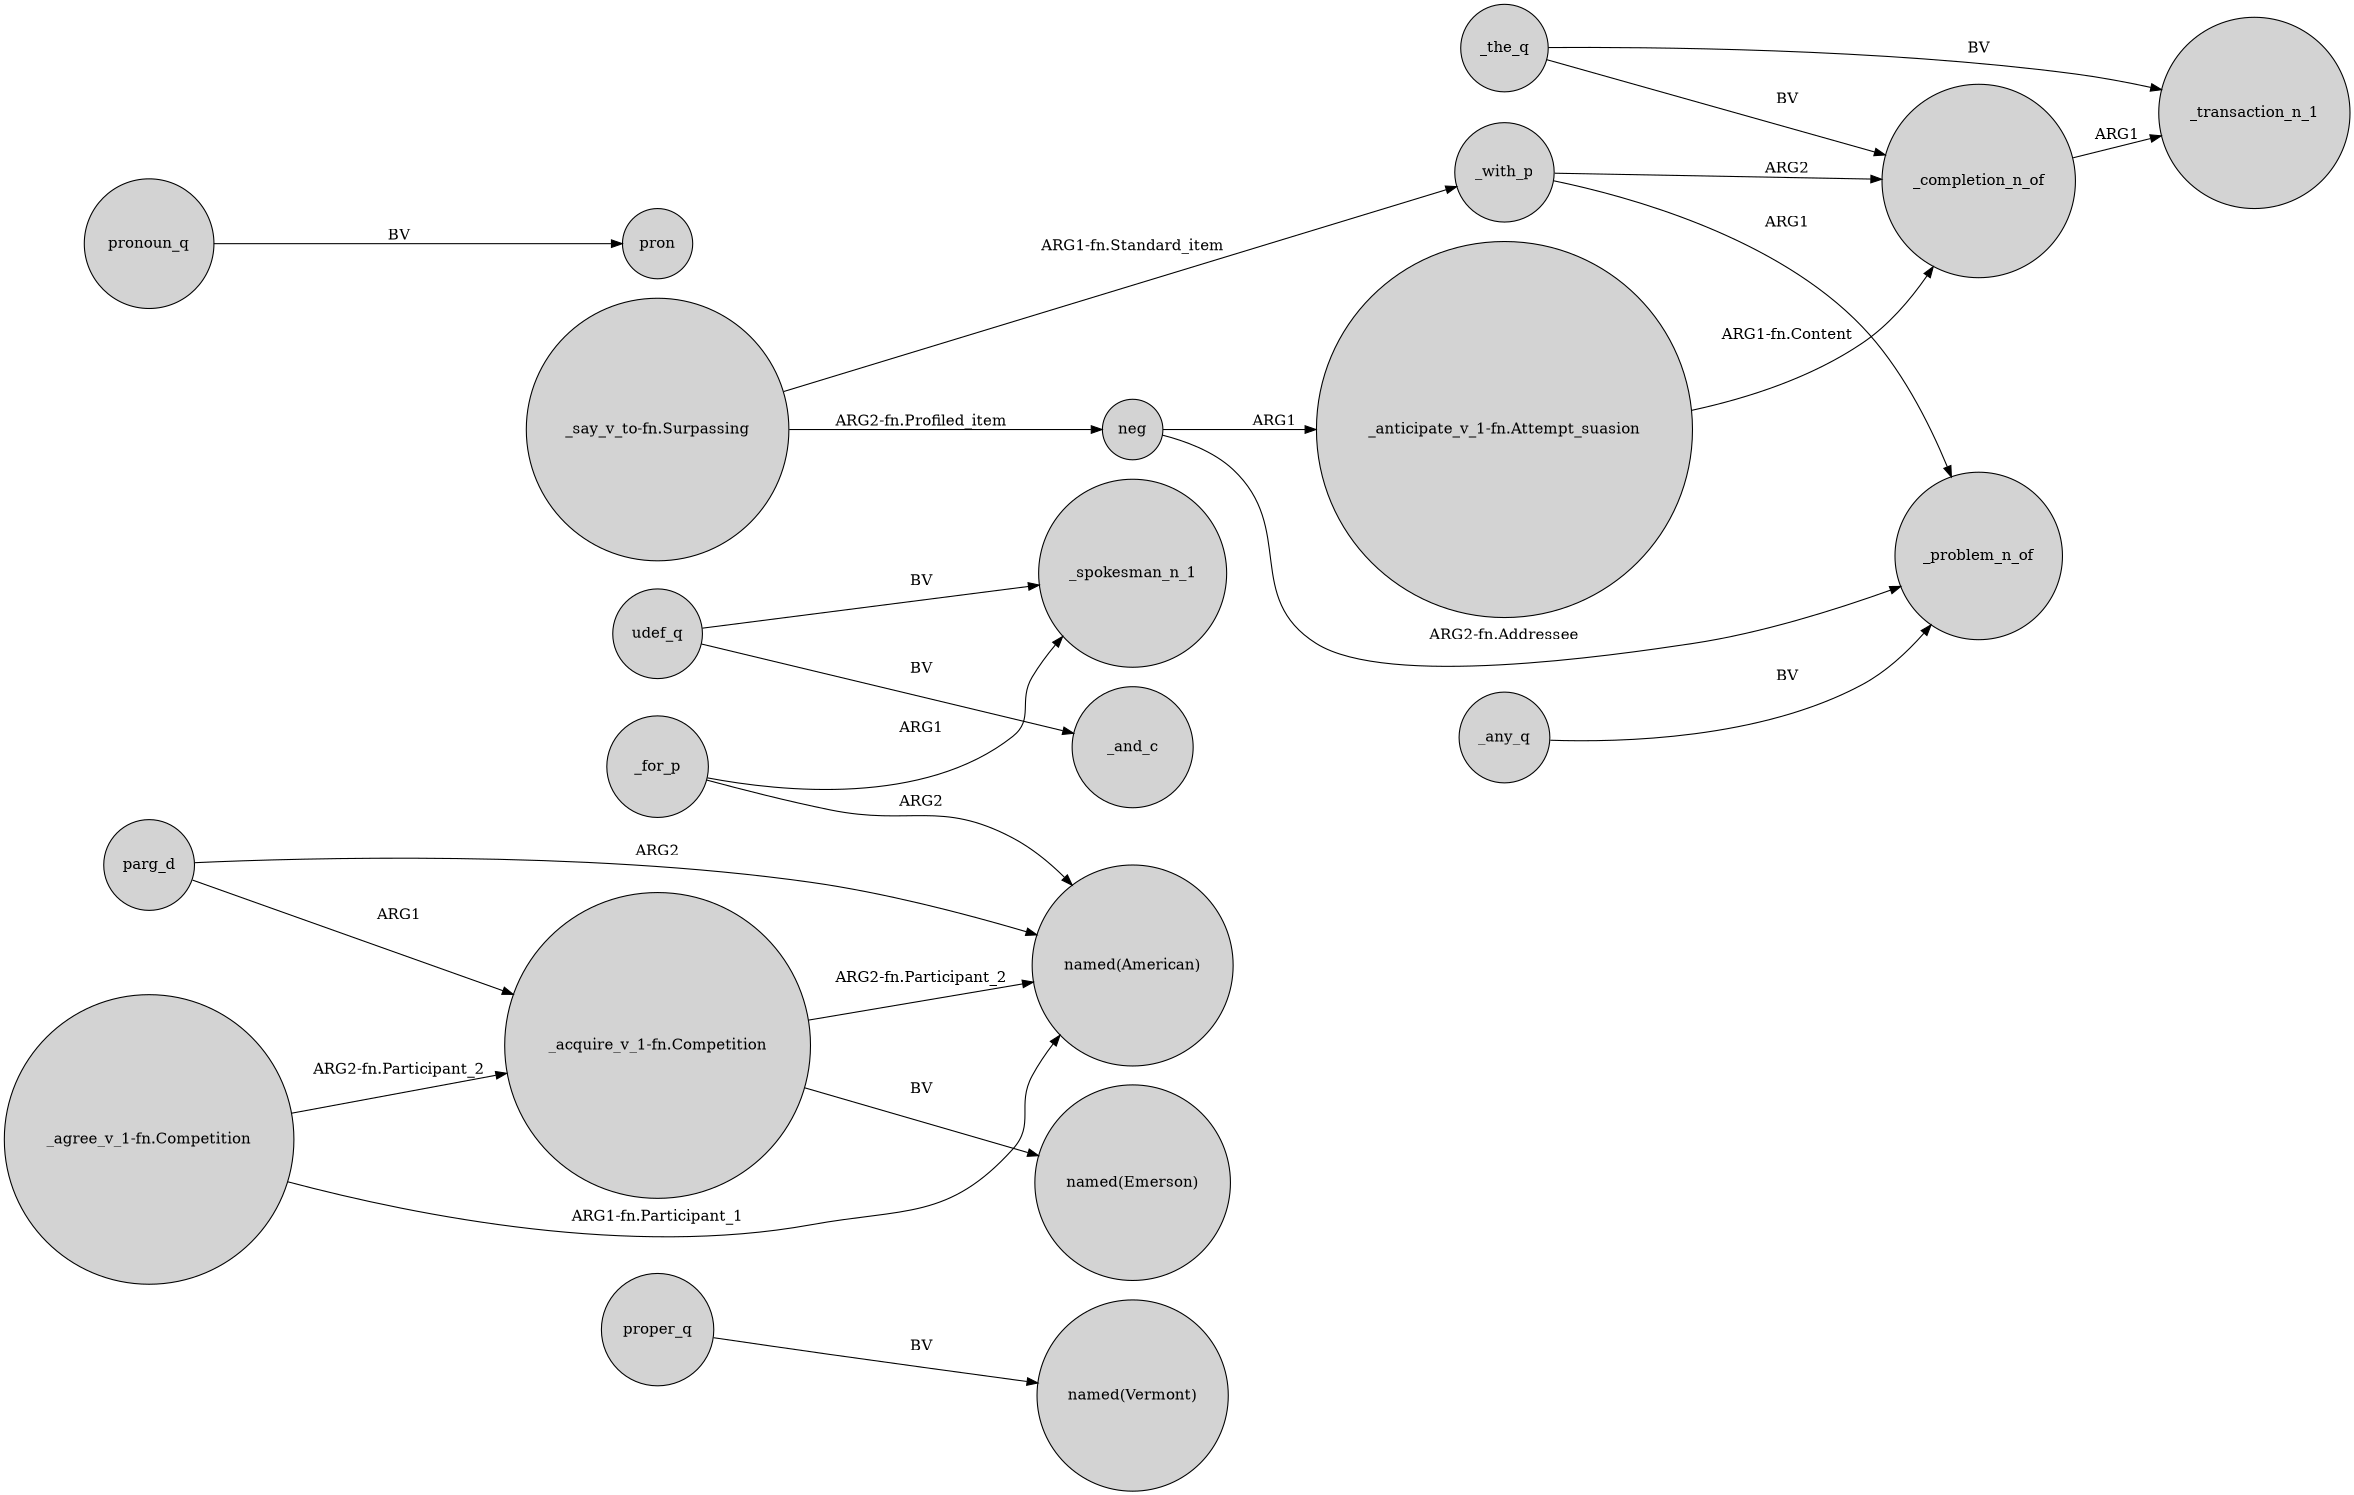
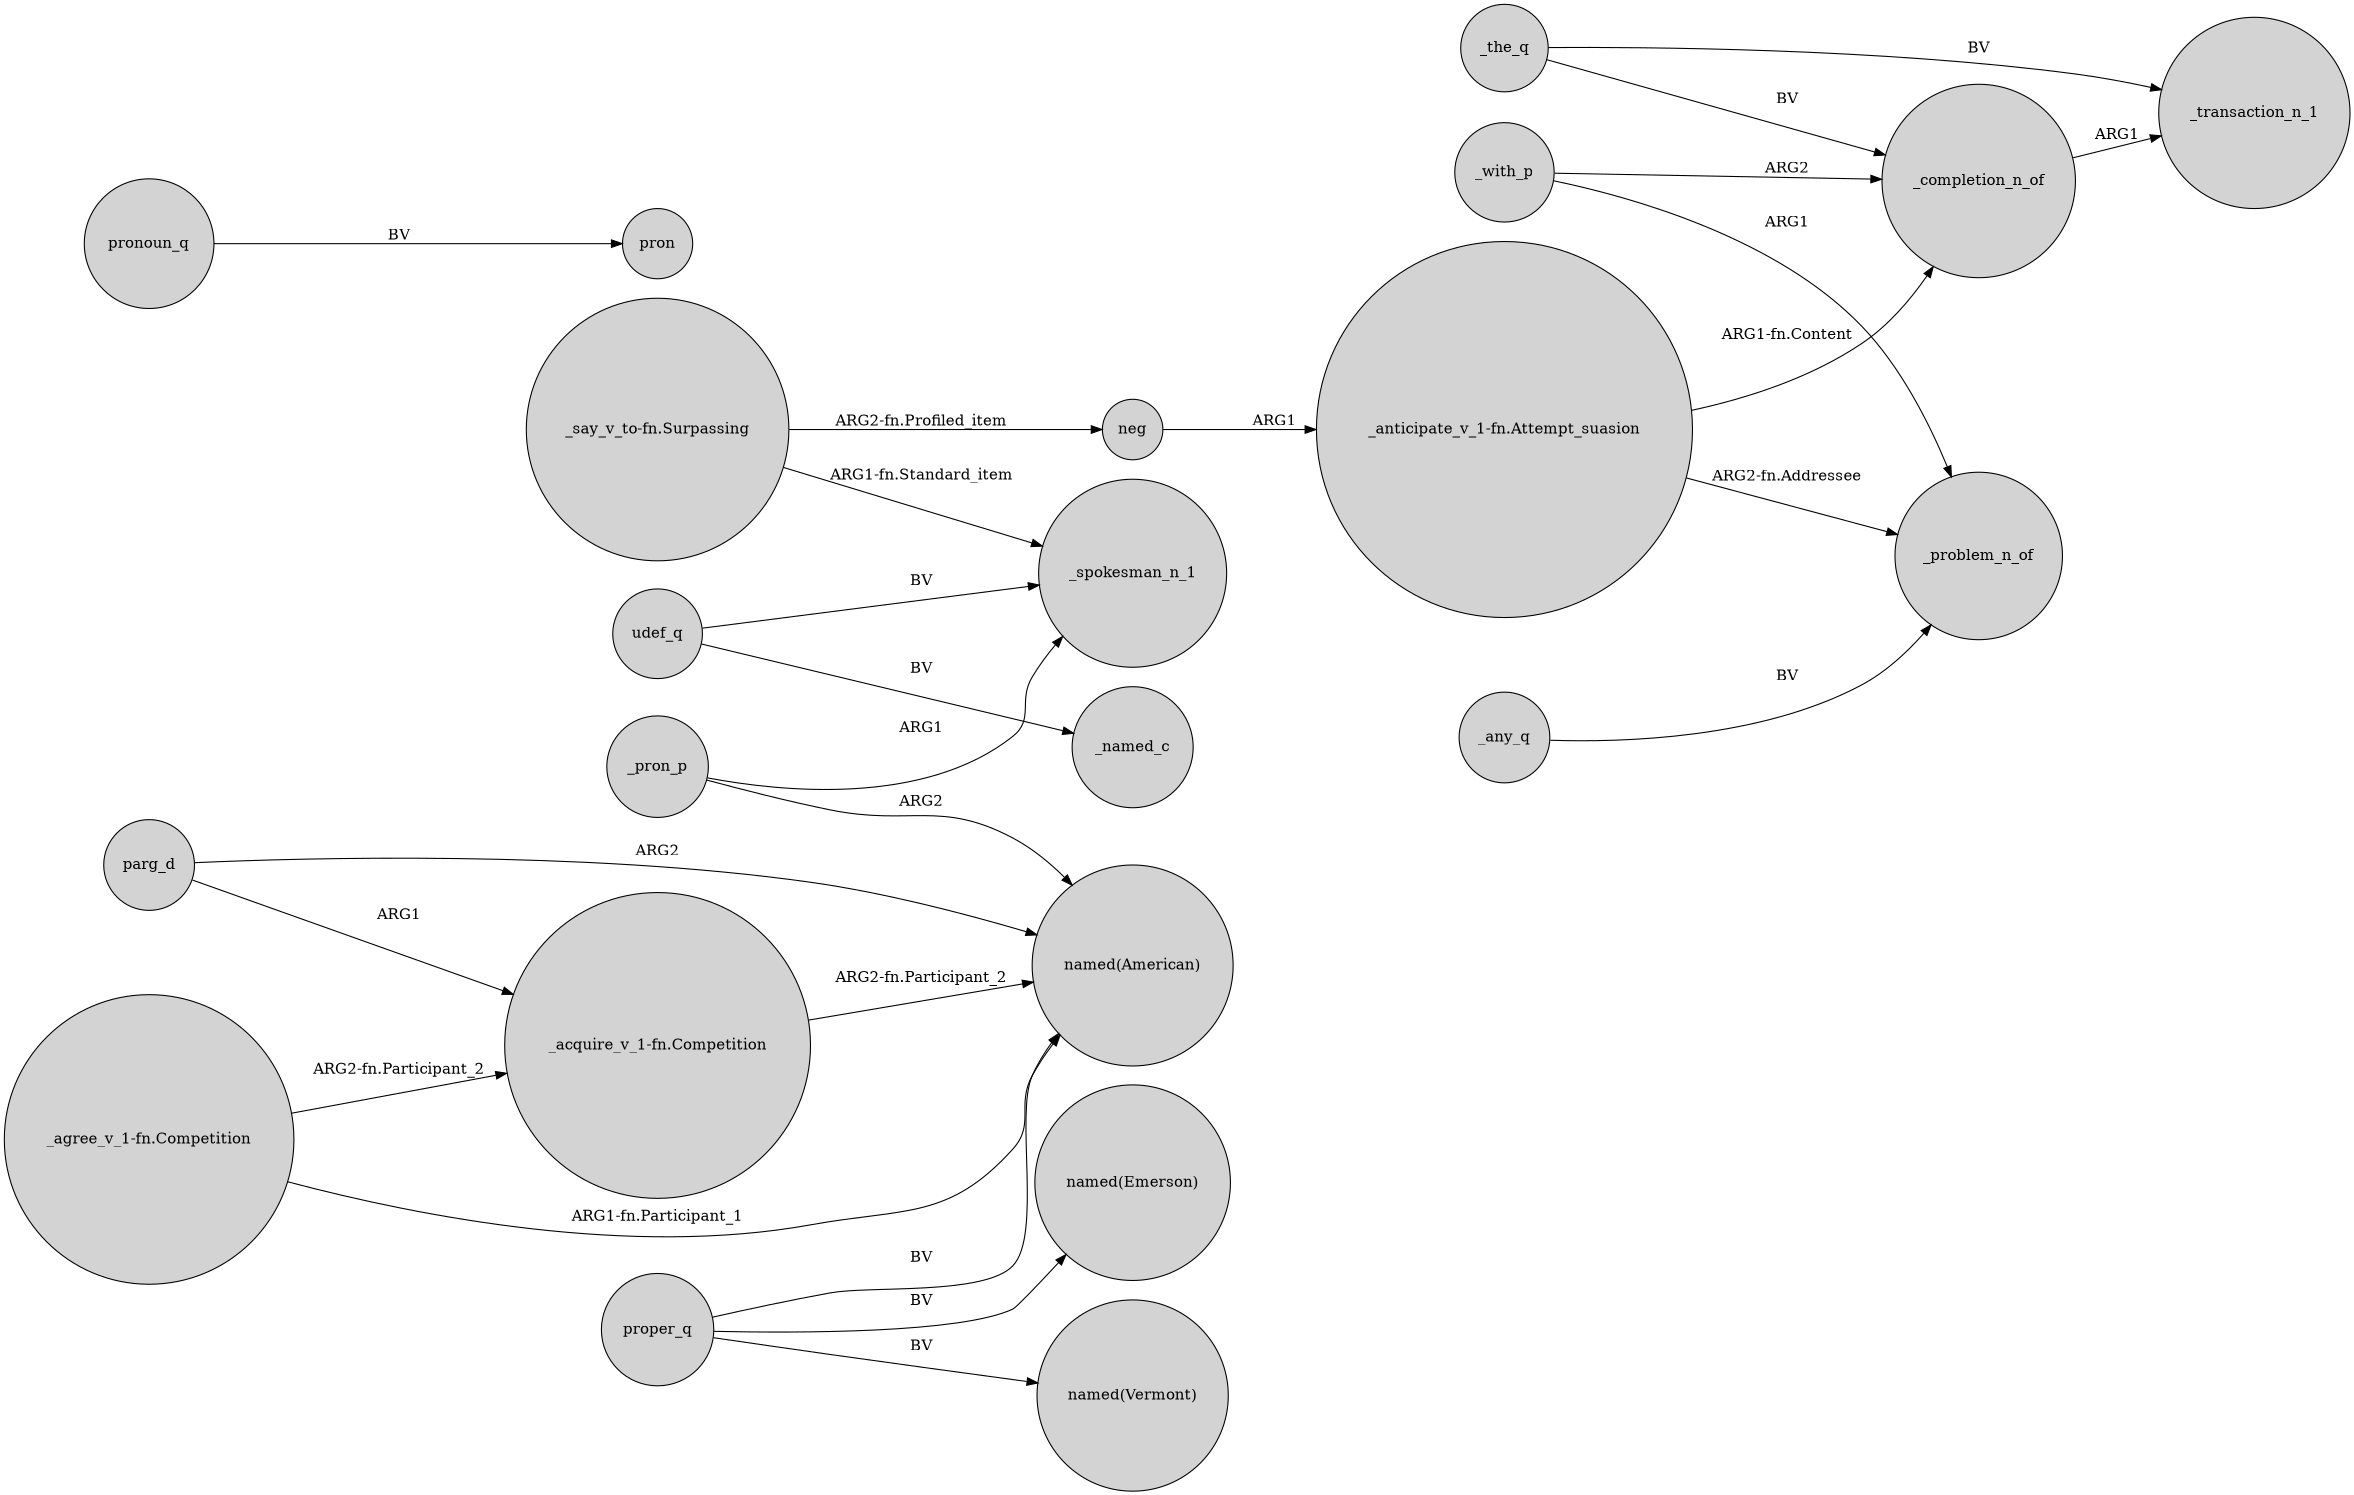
(1115, 291) -> (908, 505)
(1467, 666) -> (1787, 505)
(1133, 747) -> (1133, 747)
(658, 767) -> (658, 767)
(916, 1120) -> (897, 1329)
none -> (979, 1281)
